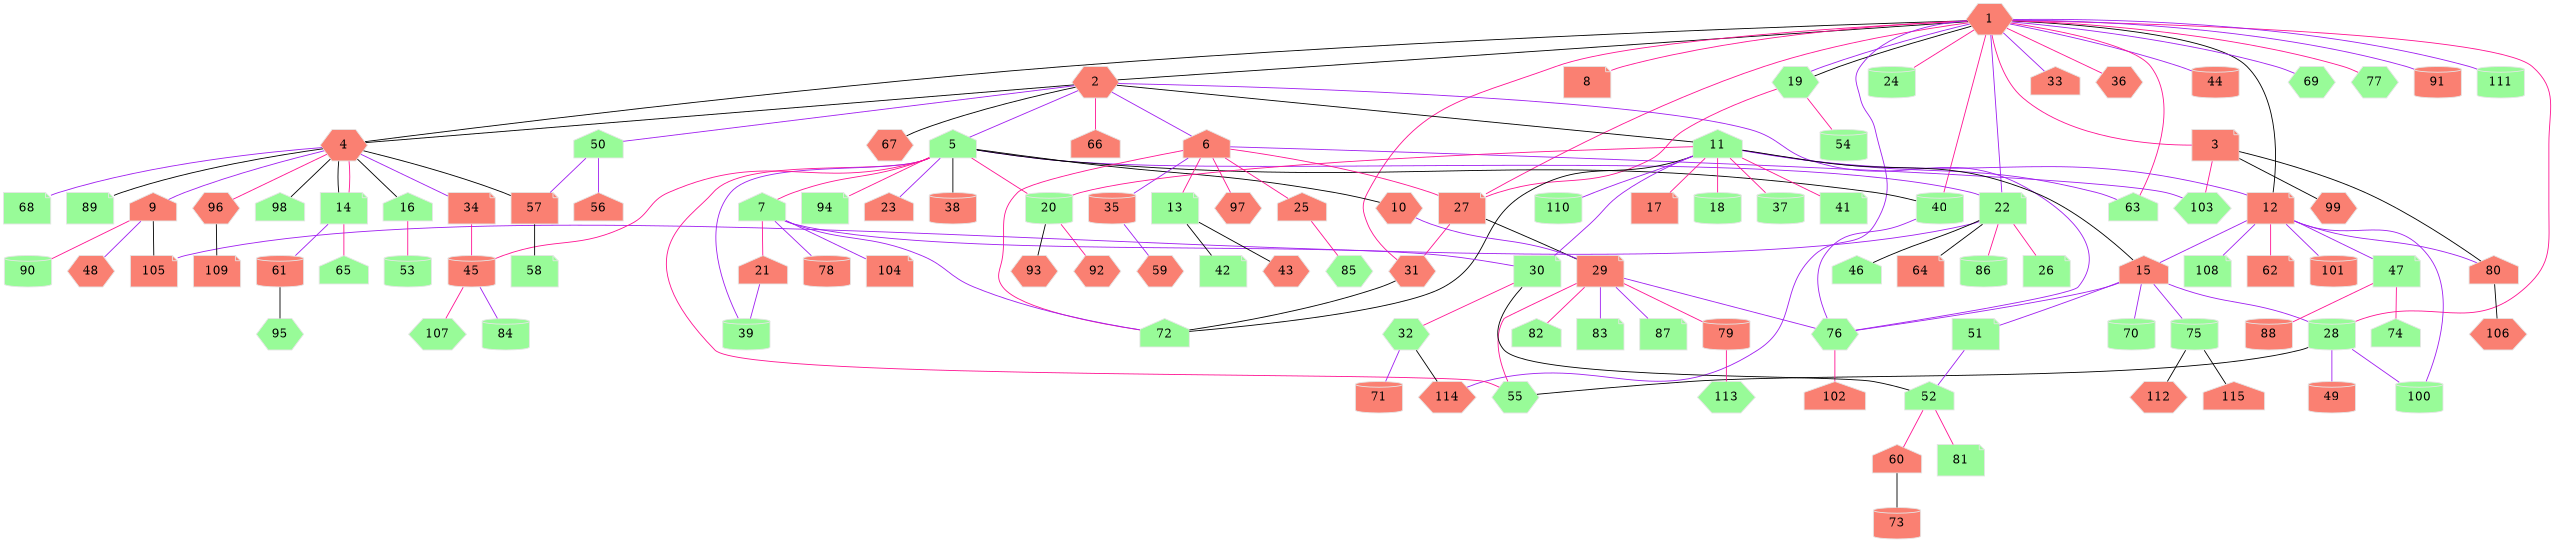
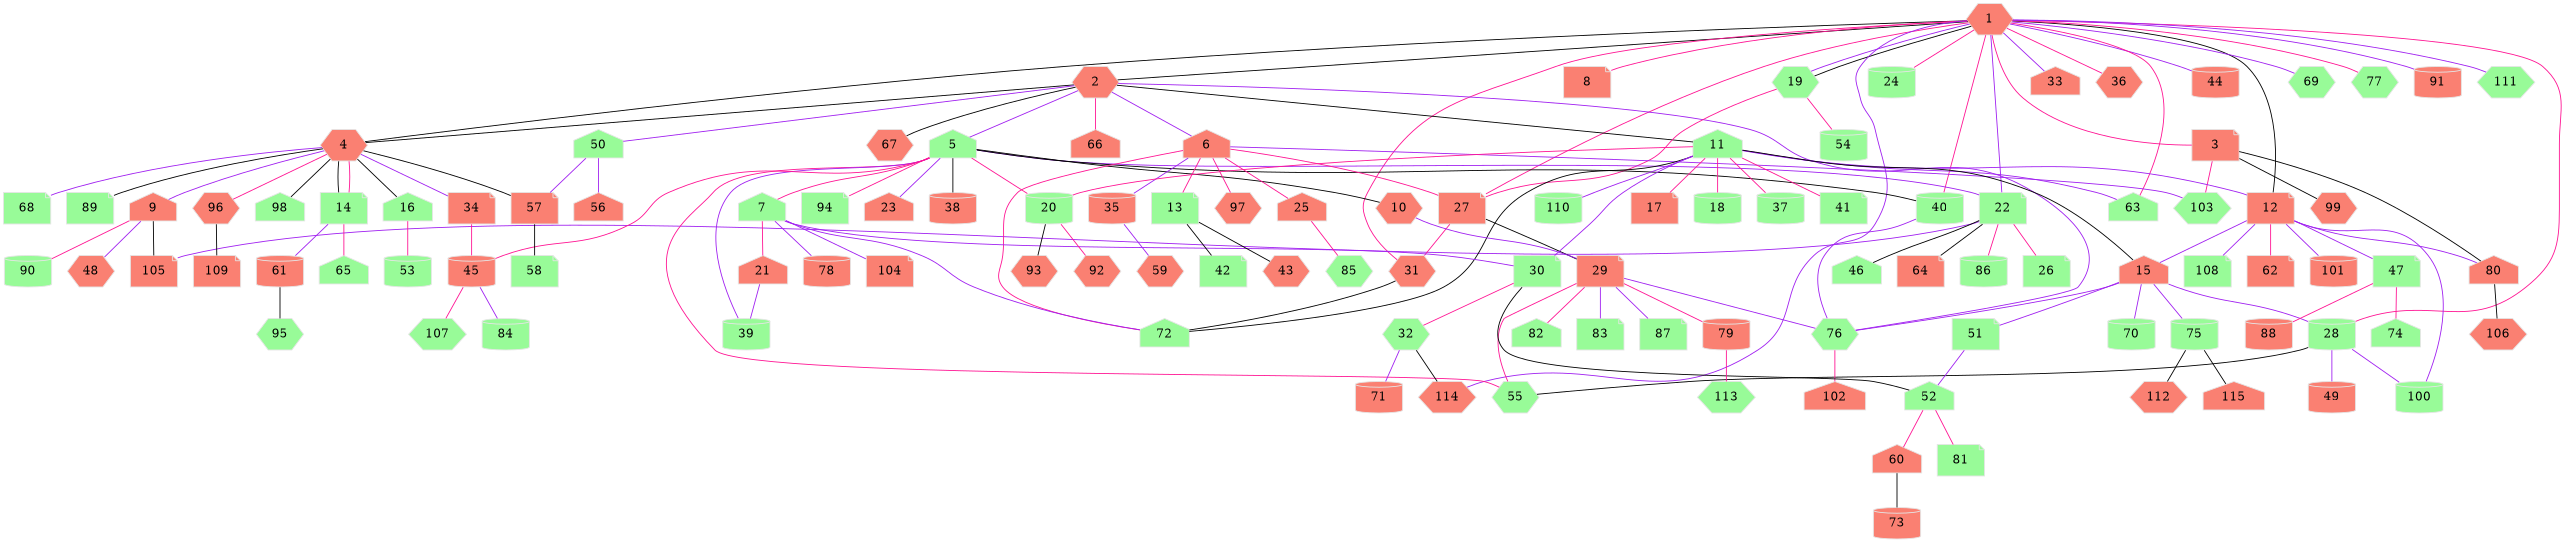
(2501, 82) -> (2506, 82)
